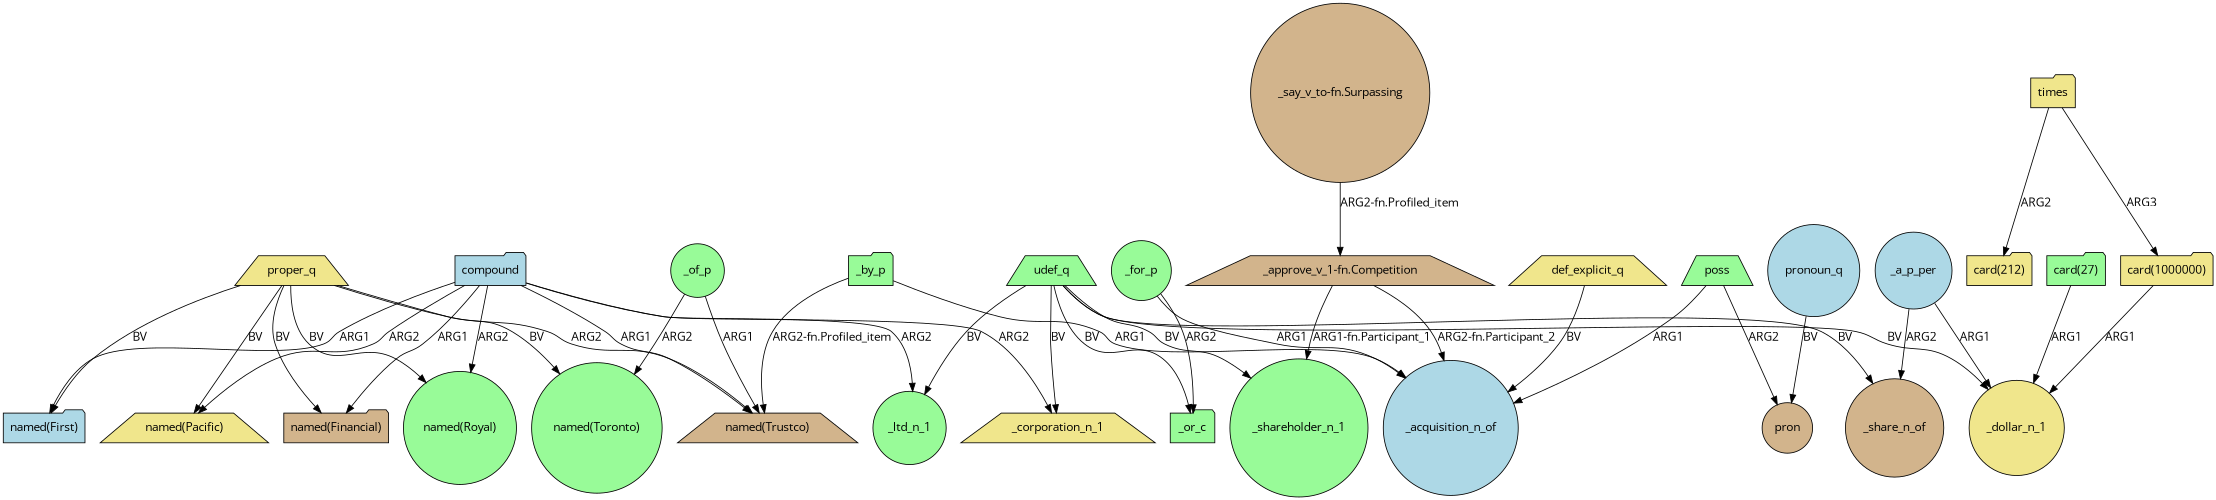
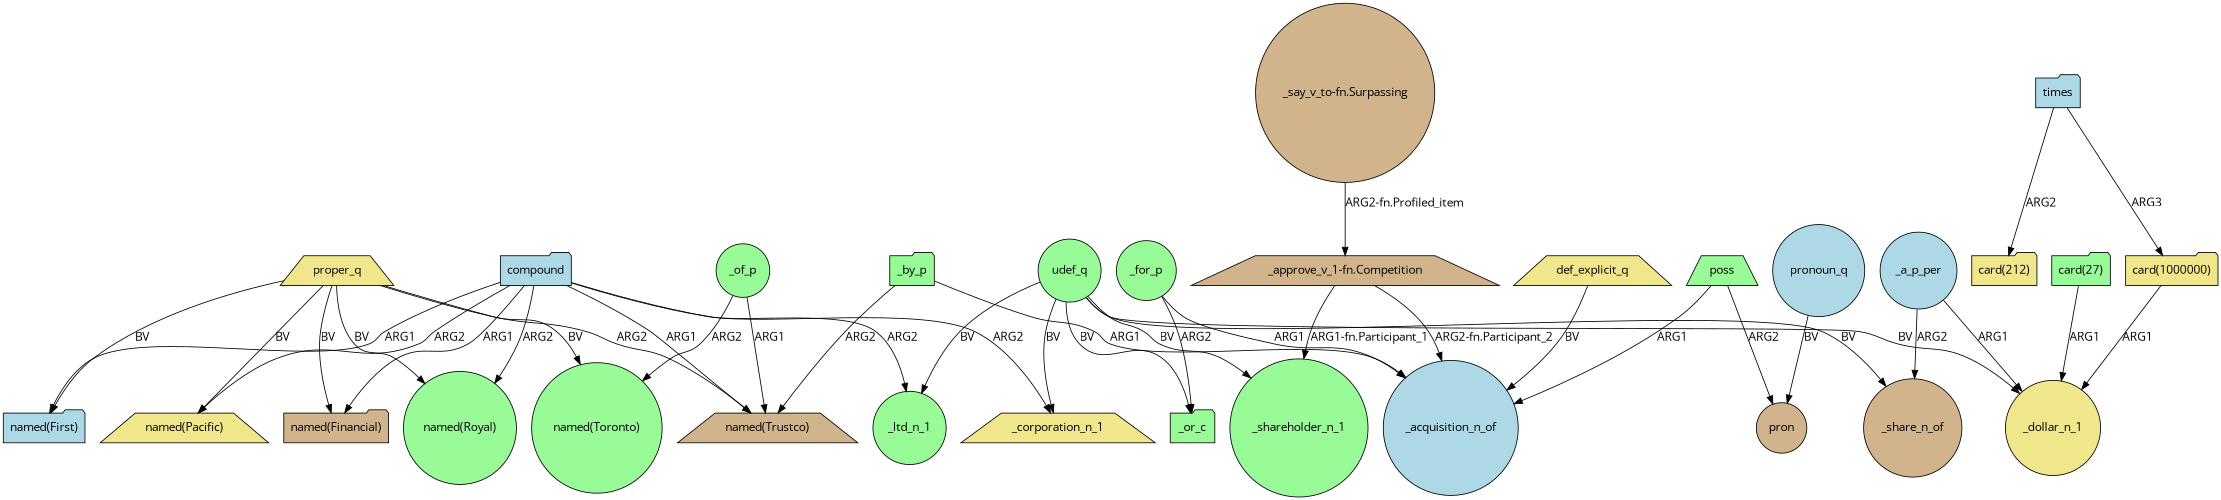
(2053, 93) -> (2058, 93)
(1051, 271) -> (1070, 271)
(832, 338) -> (860, 338)
